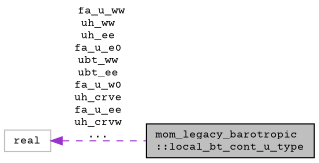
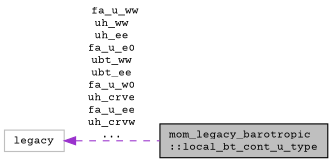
(28, 141) -> (34, 141)
